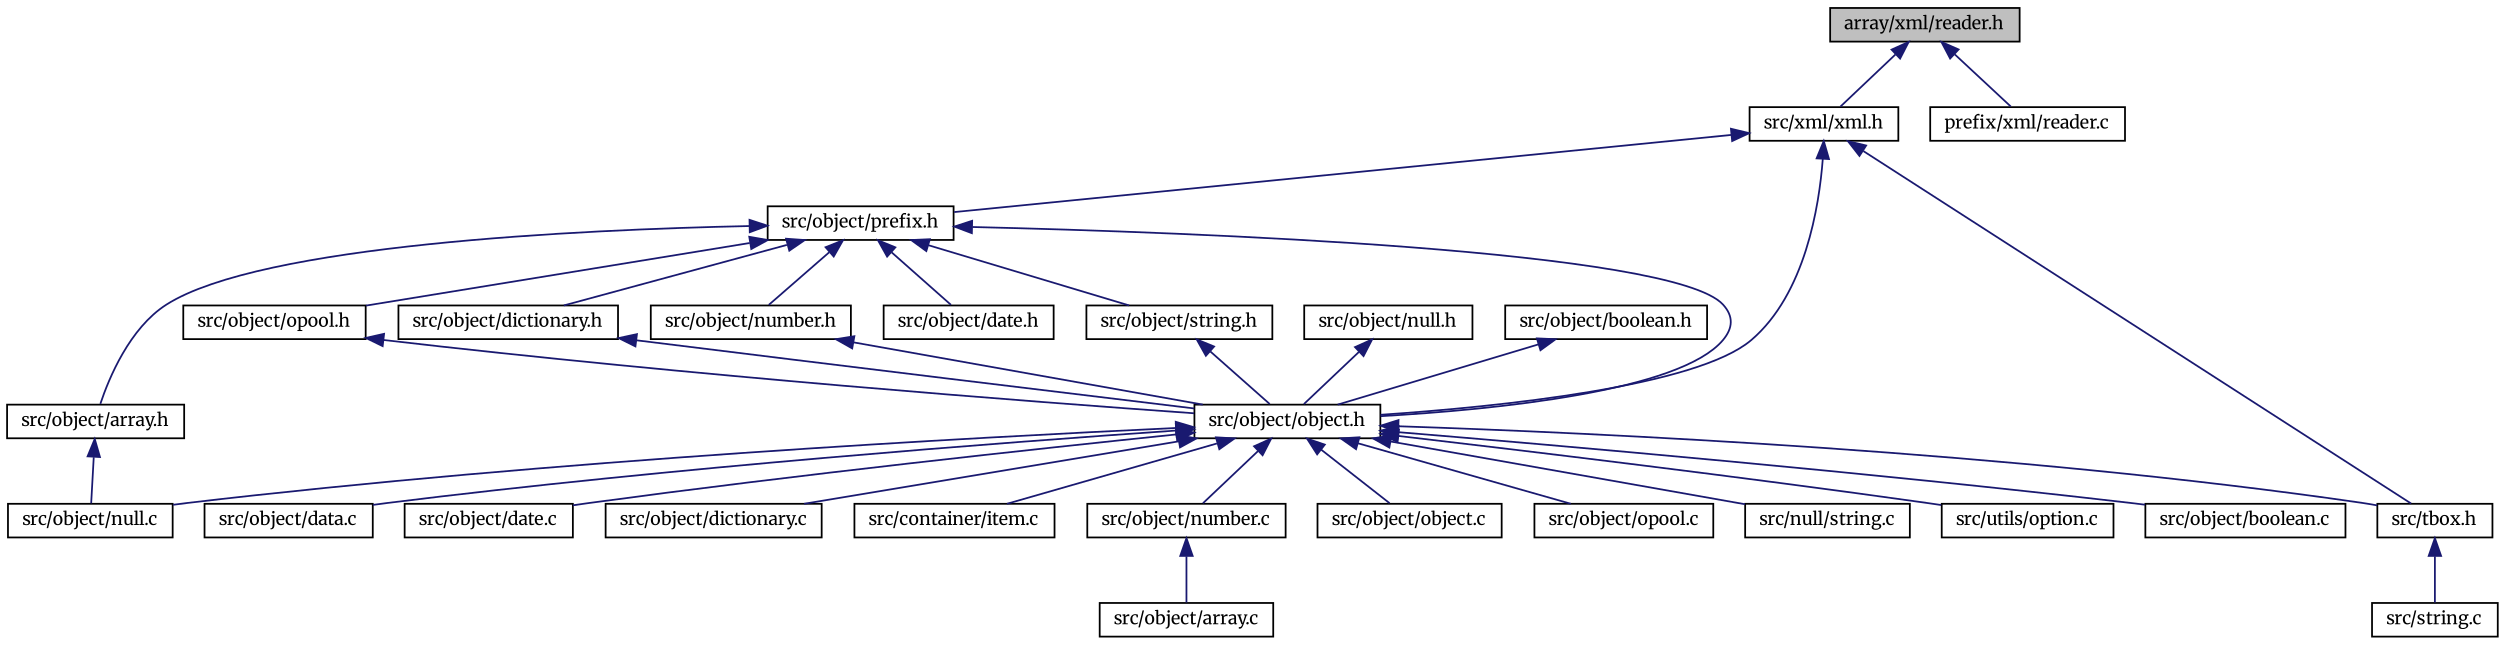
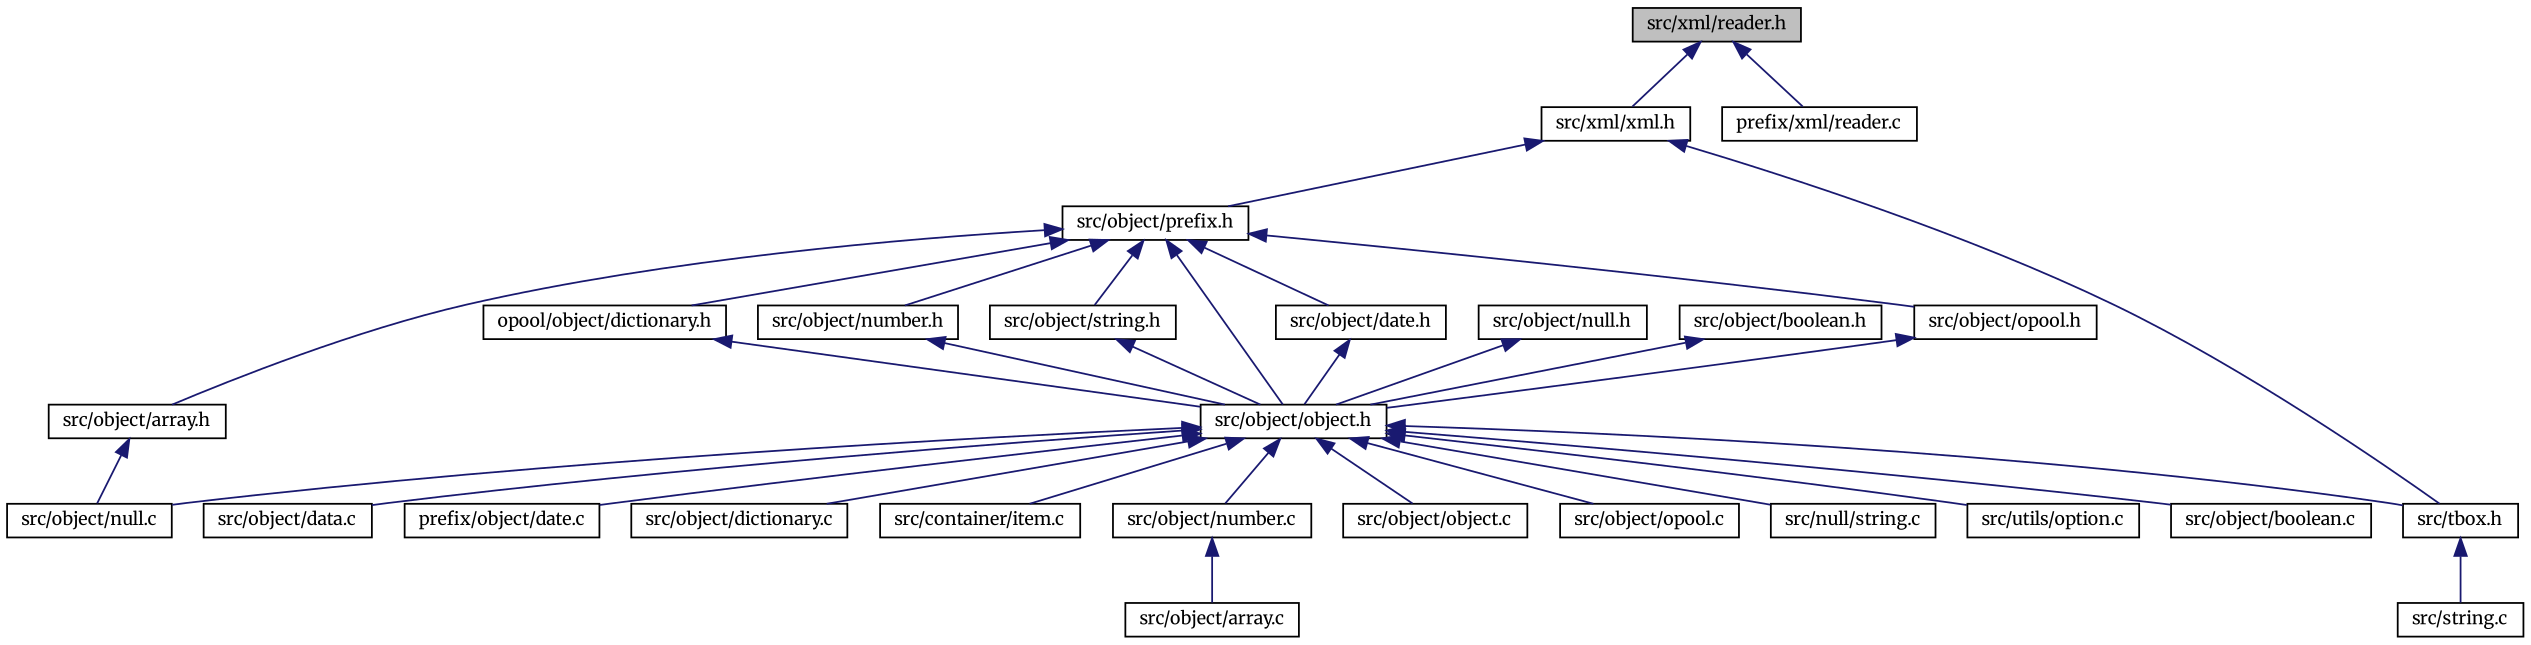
(1925, 25) -> (1717, 25)
(508, 322) -> (605, 322)
(1723, 357) -> (1322, 379)
(489, 521) -> (502, 521)
